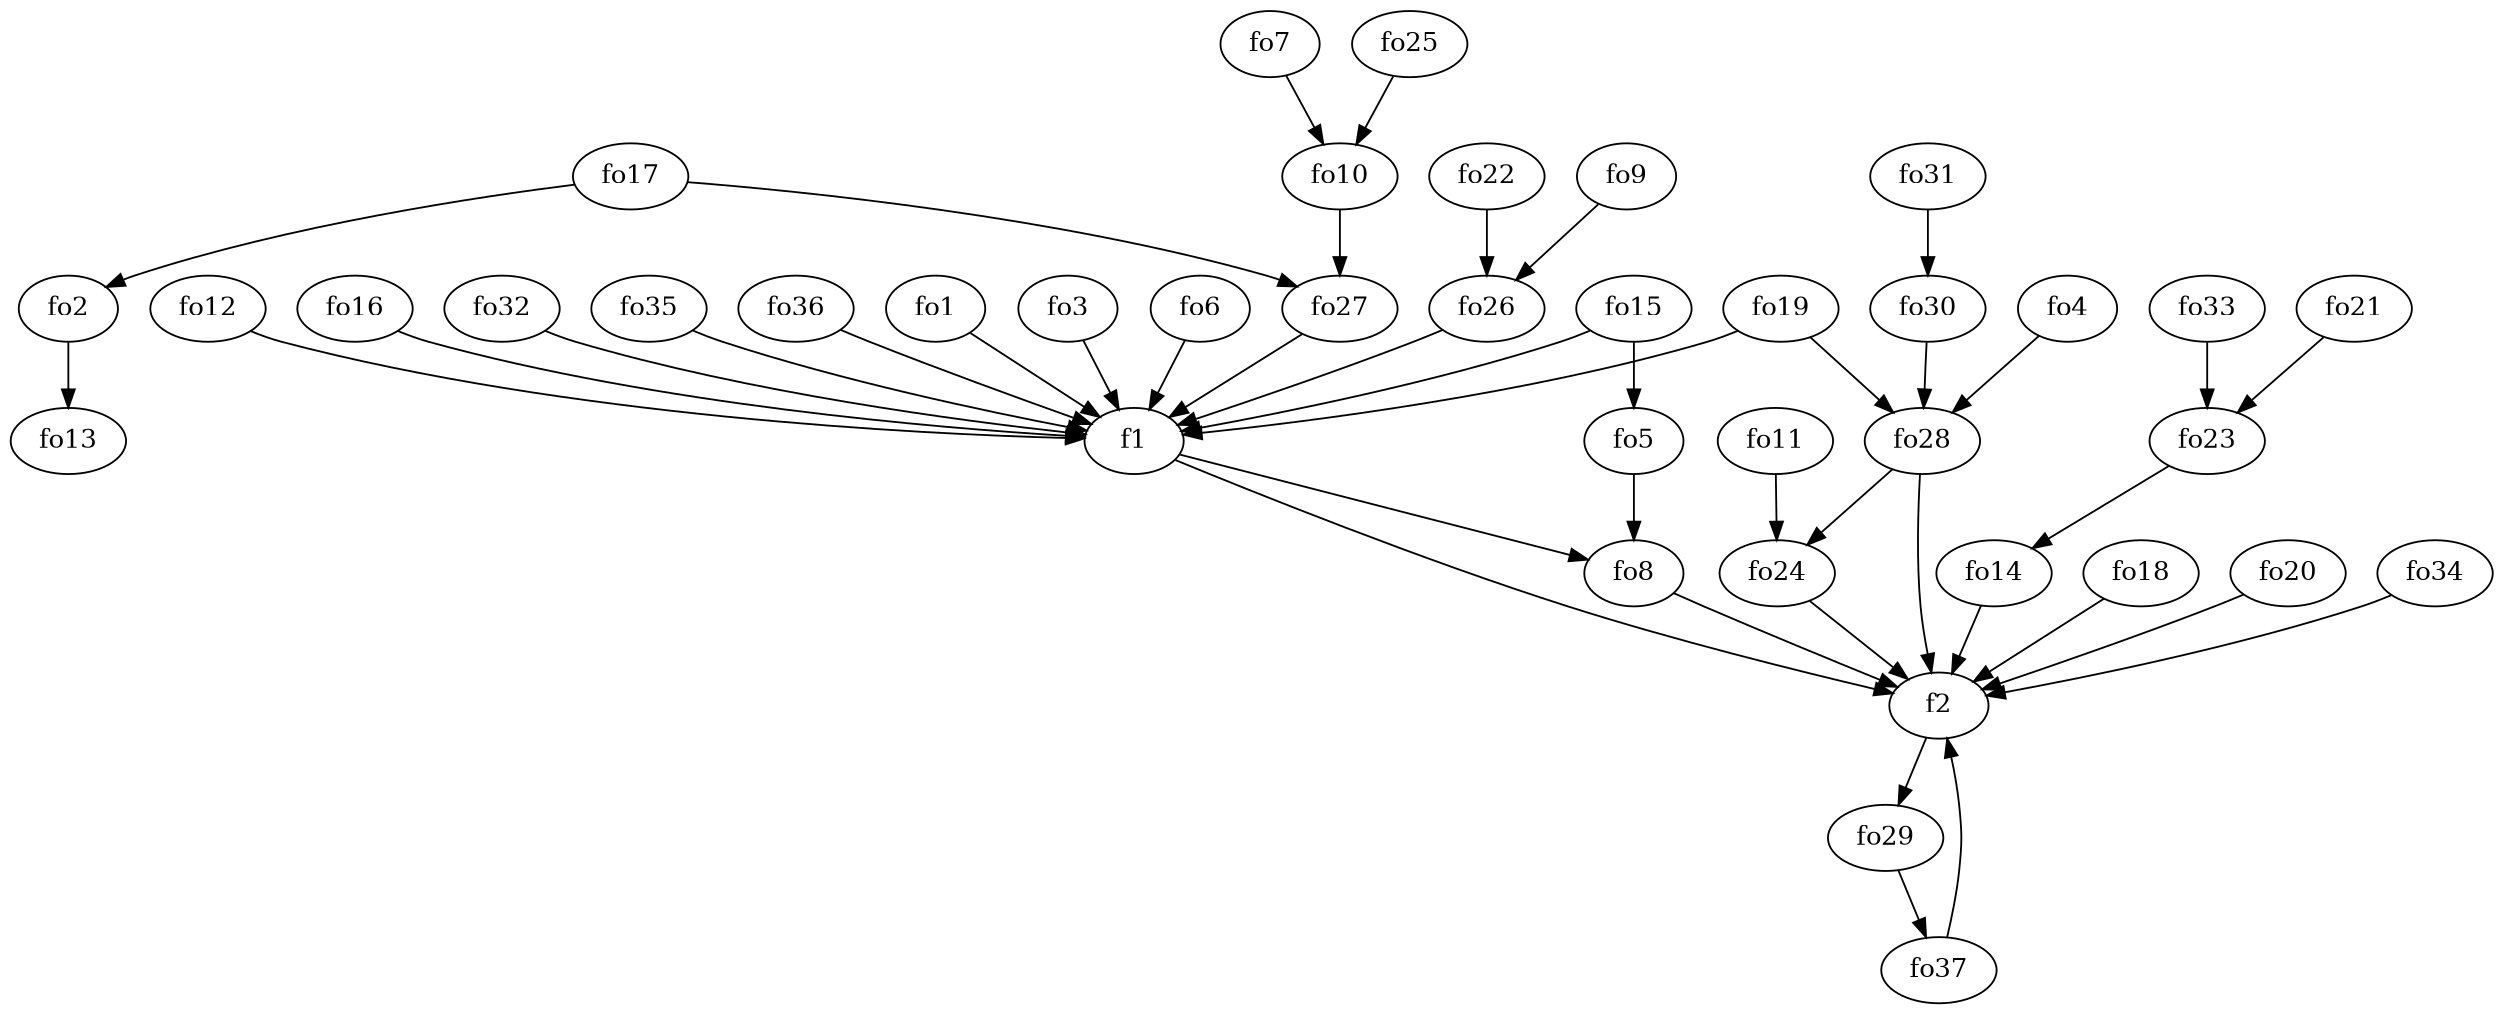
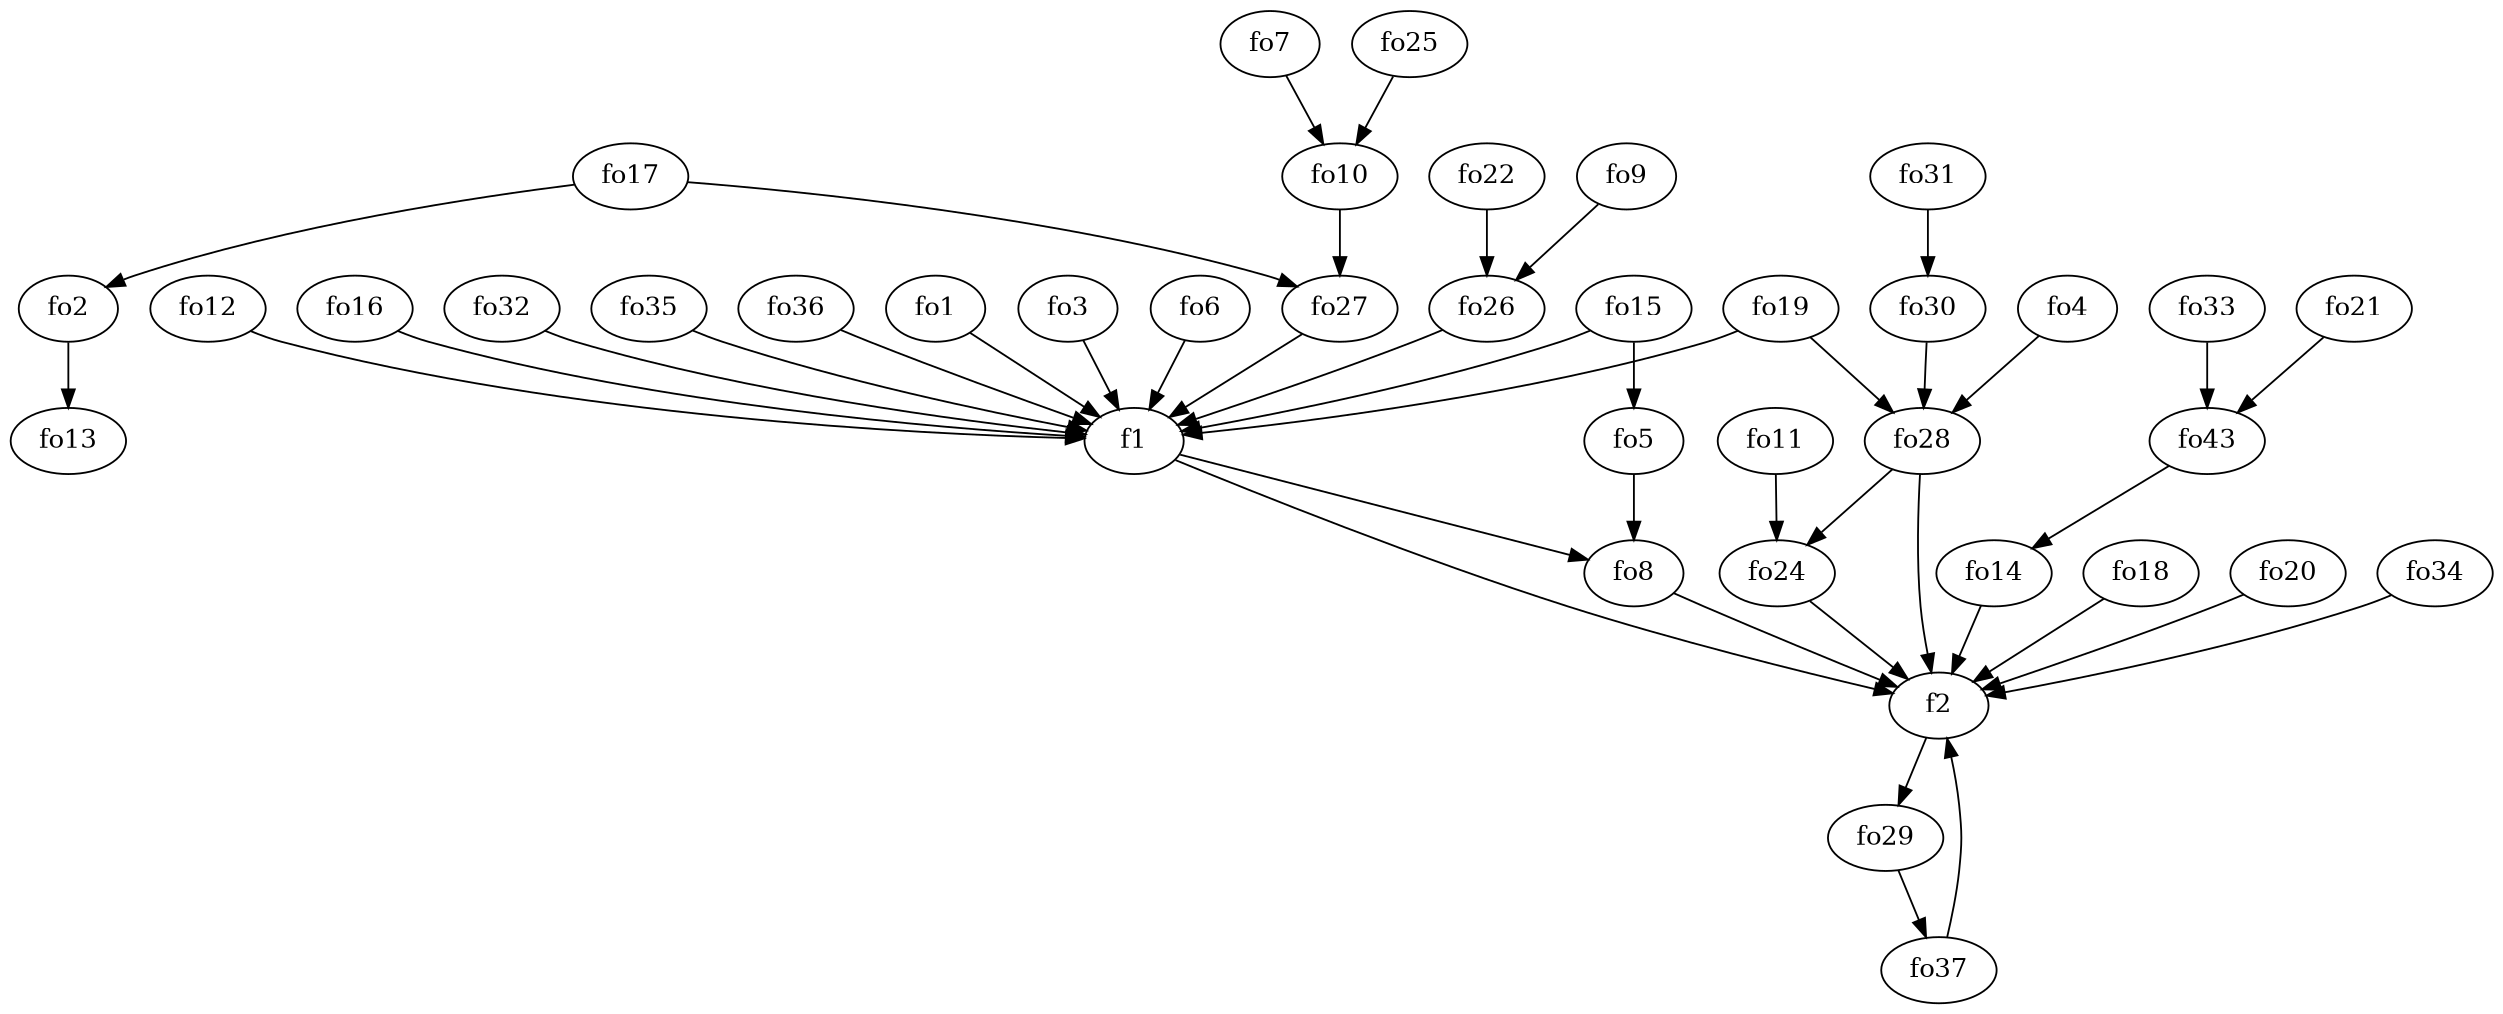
(2207, 441) -> (2207, 441)
